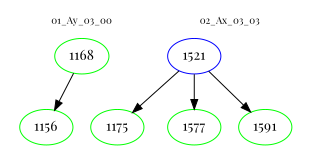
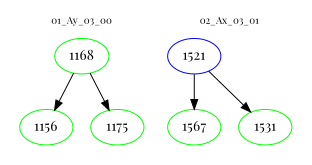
(230, 21) -> (230, 21)
(166, 82) -> (97, 87)
(194, 127) -> (194, 127)
(265, 127) -> (265, 127)
